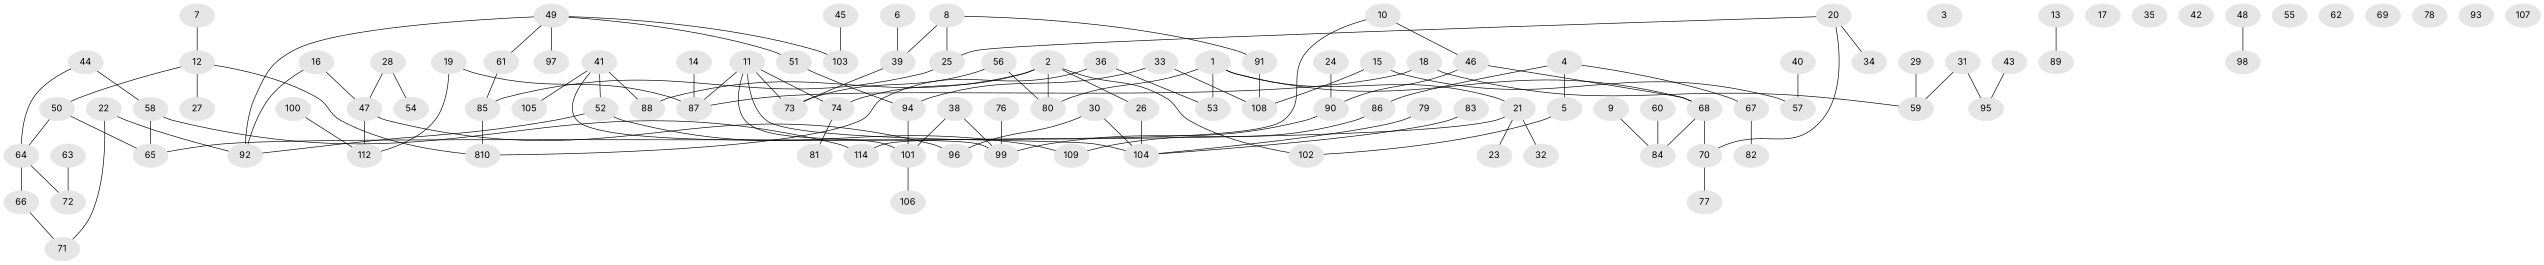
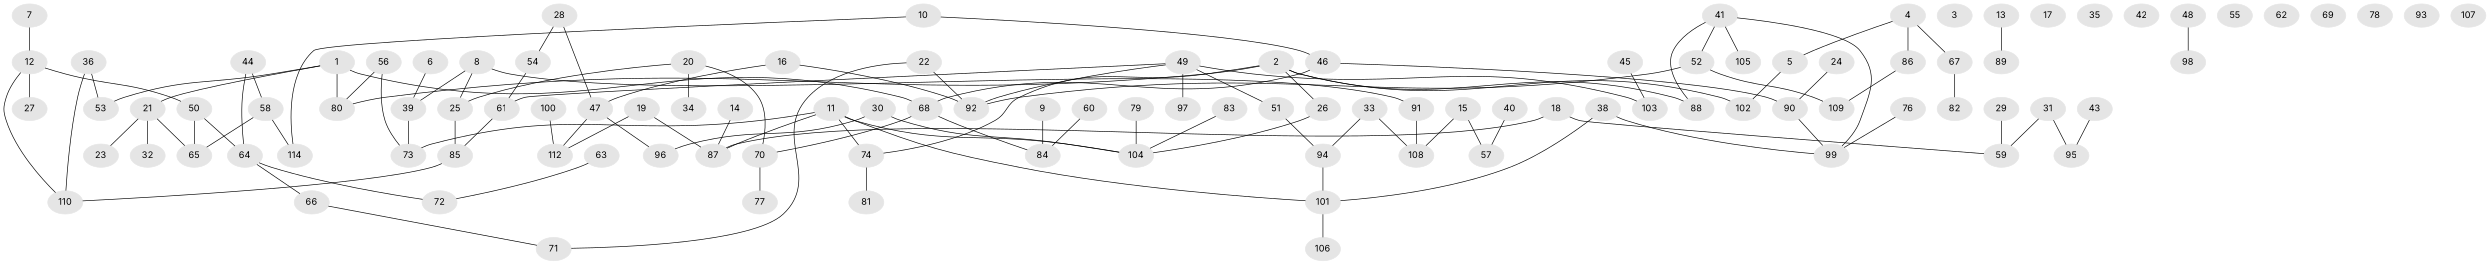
none -> (522, 79)
(483, 156) -> (65, 202)
